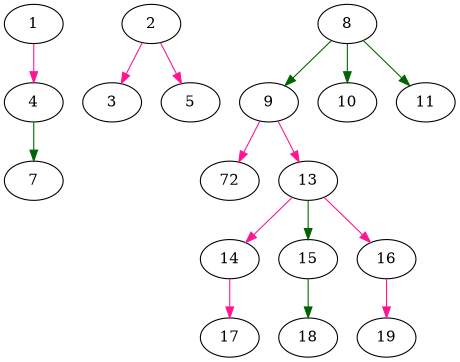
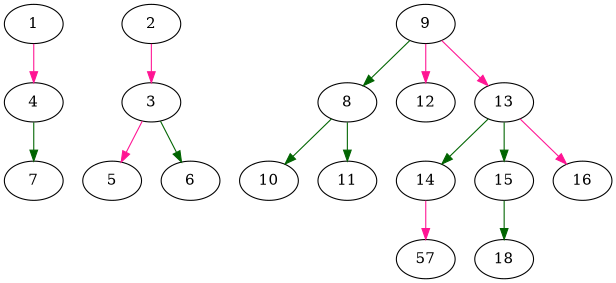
(168, 58) -> (134, 137)
(312, 59) -> (391, 59)
none -> (191, 181)
(230, 181) -> (426, 102)
(273, 216) -> (469, 138)
(230, 338) -> (426, 259)
(387, 338) -> none
